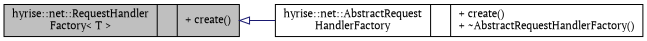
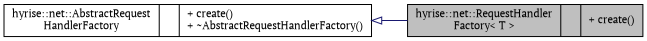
(262, 21) -> (395, 21)
